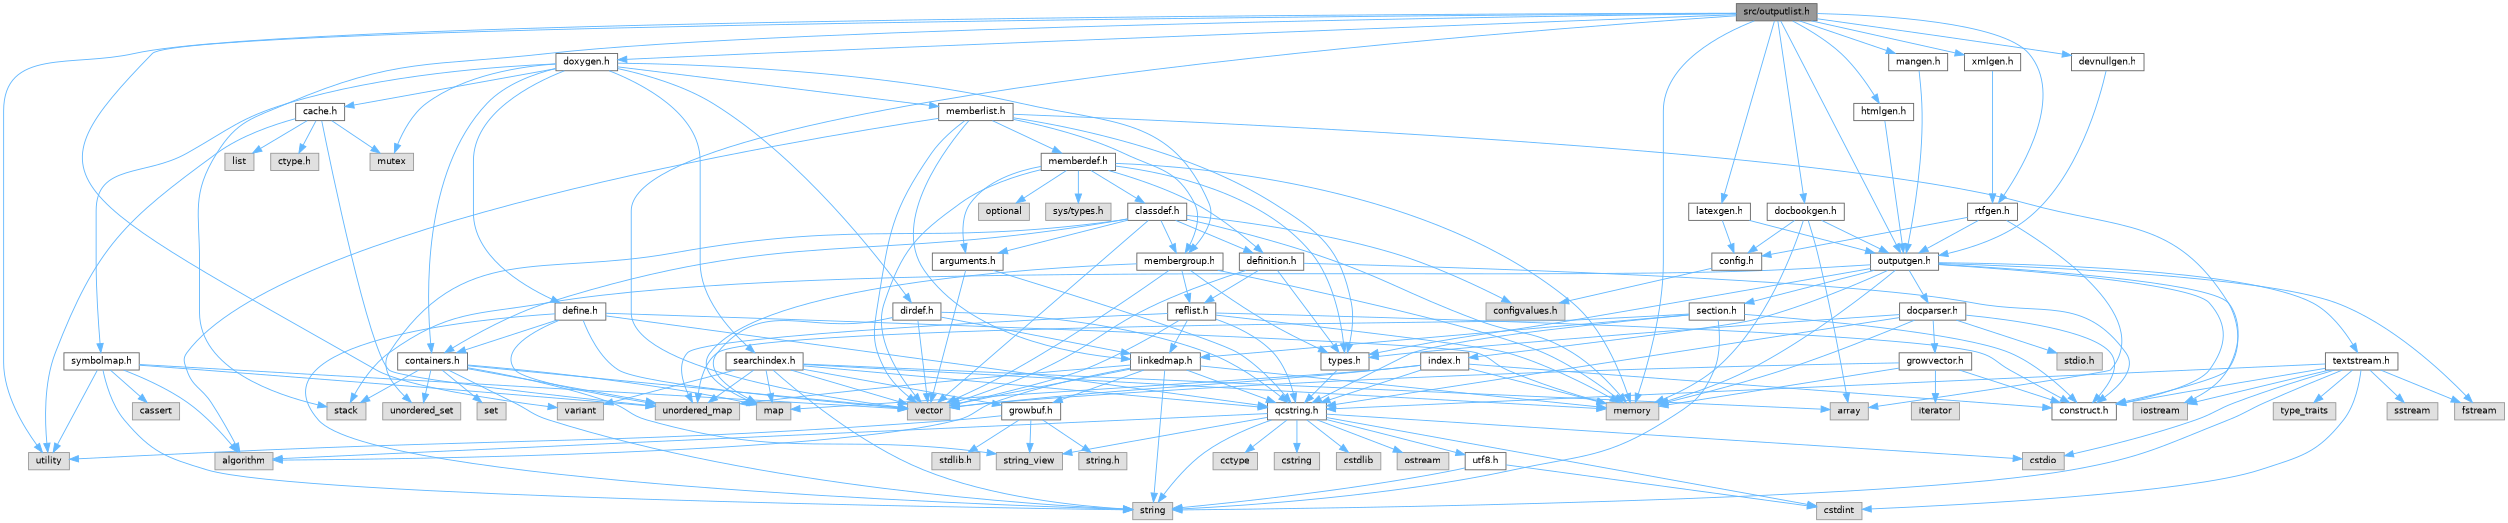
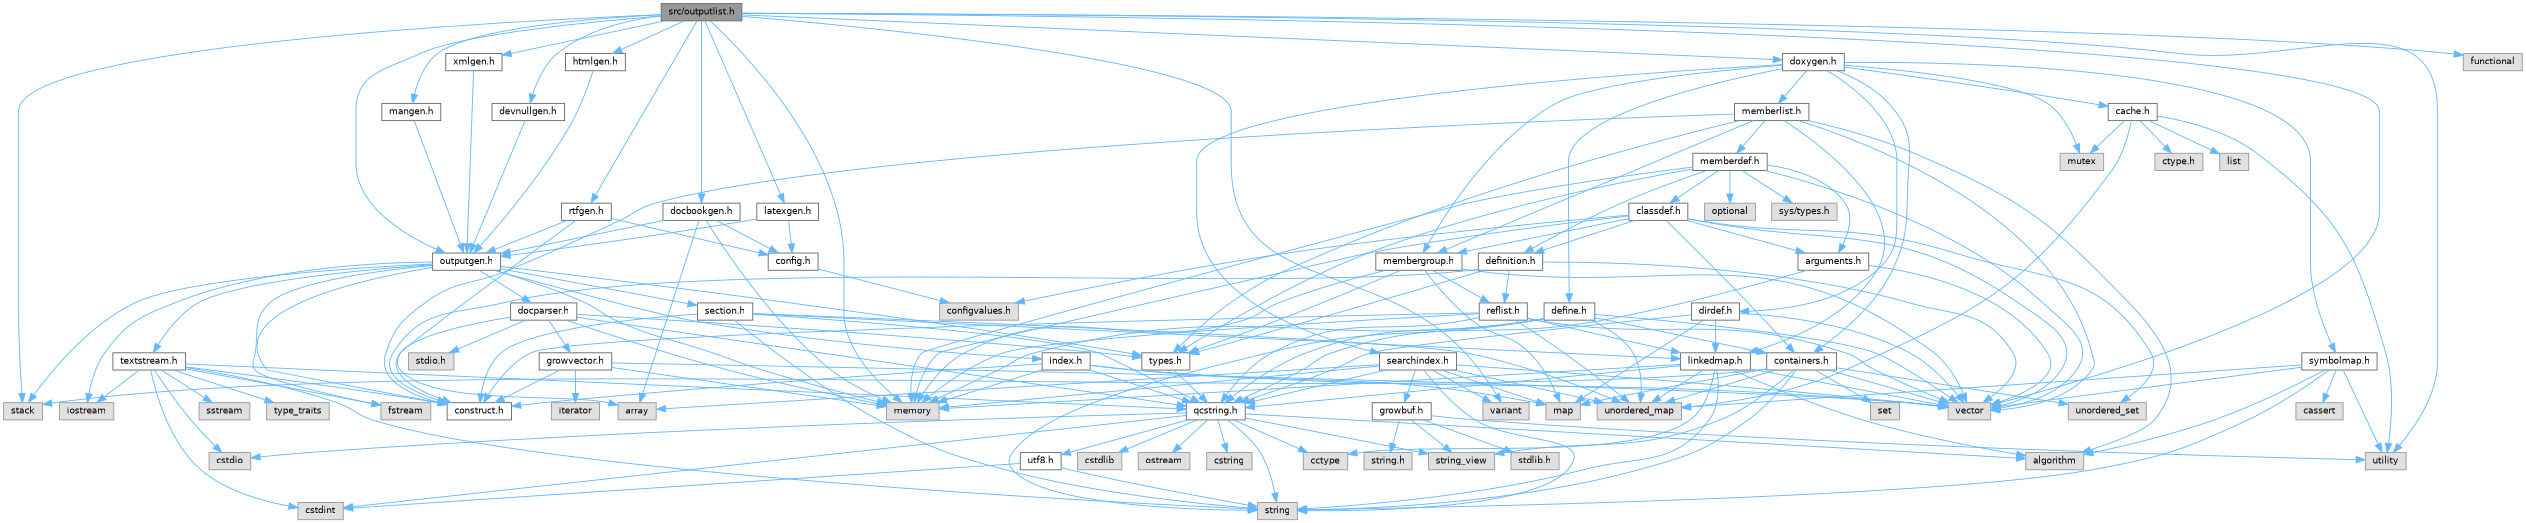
none -> (2493, 62)
(1993, 132) -> (470, 157)
(1103, 385) -> (1485, 449)
